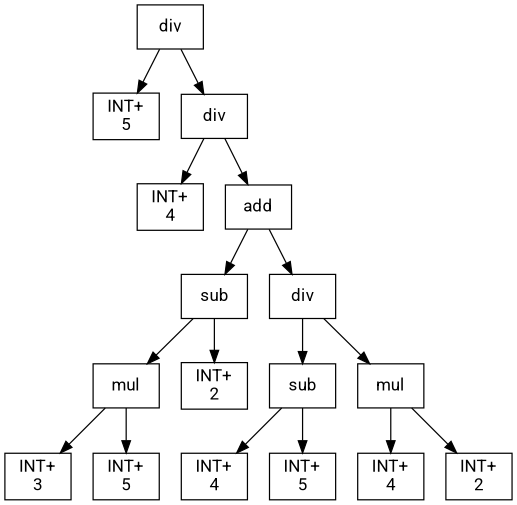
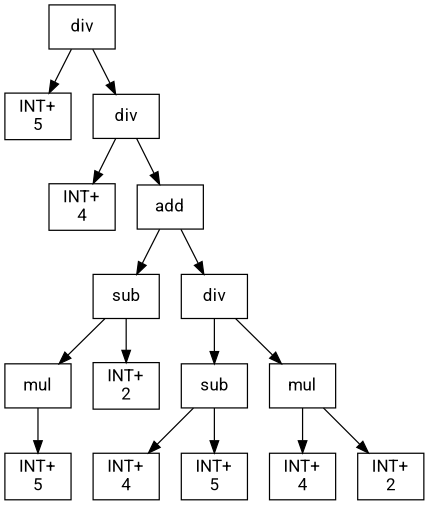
(38, 477) -> none
